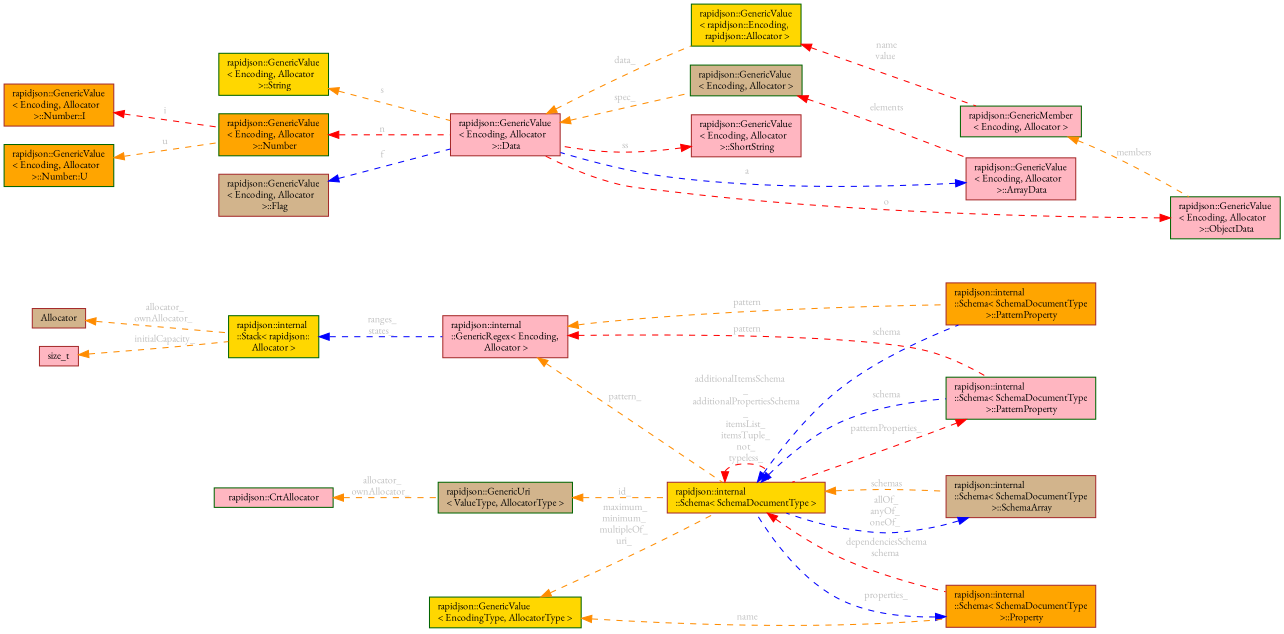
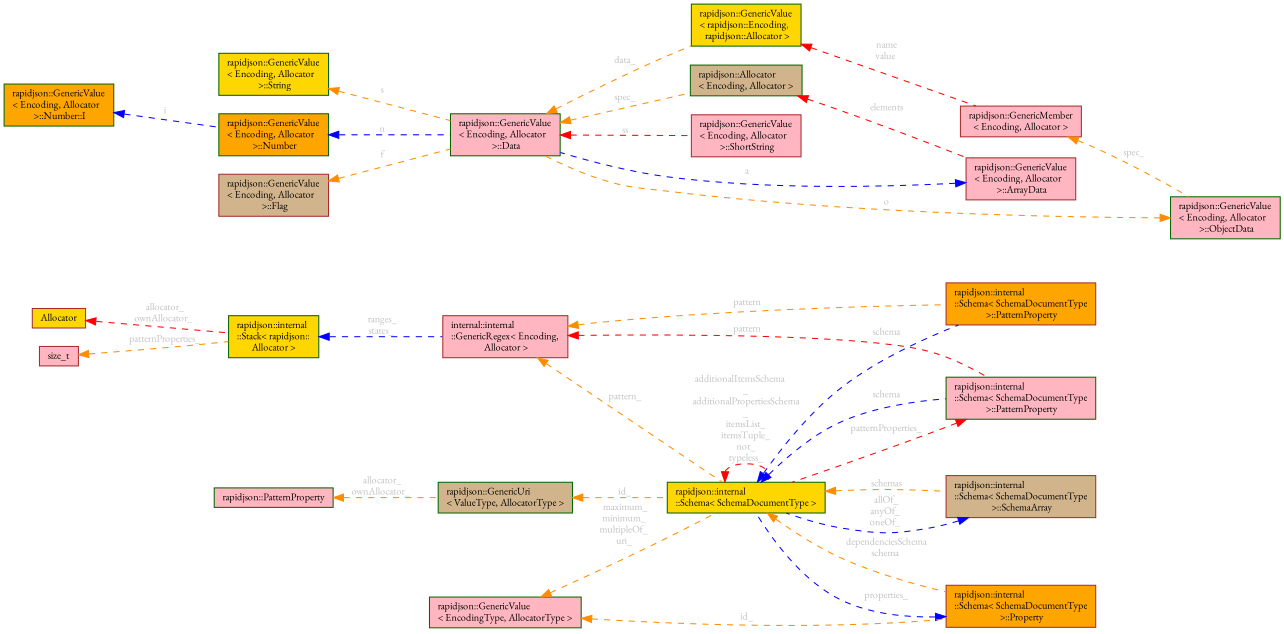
(746, 80) -> (746, 80)
(59, 105) -> (59, 105)
(172, 121) -> (172, 121)
(1021, 121) -> (1021, 121)
(395, 135) -> (395, 135)
(505, 135) -> (505, 135)
(621, 152) -> (631, 135)
(1133, 153) -> (1133, 153)
(395, 164) -> (395, 164)
(59, 166) -> none
(849, 207) -> (849, 207)
(59, 318) -> (59, 318)
(162, 327) -> (162, 327)
(505, 337) -> (505, 337)
(164, 339) -> (164, 339)
(274, 498) -> (274, 498)
(746, 498) -> (746, 498)
(857, 565) -> (857, 565)
(505, 612) -> (505, 612)
(746, 617) -> (746, 617)
